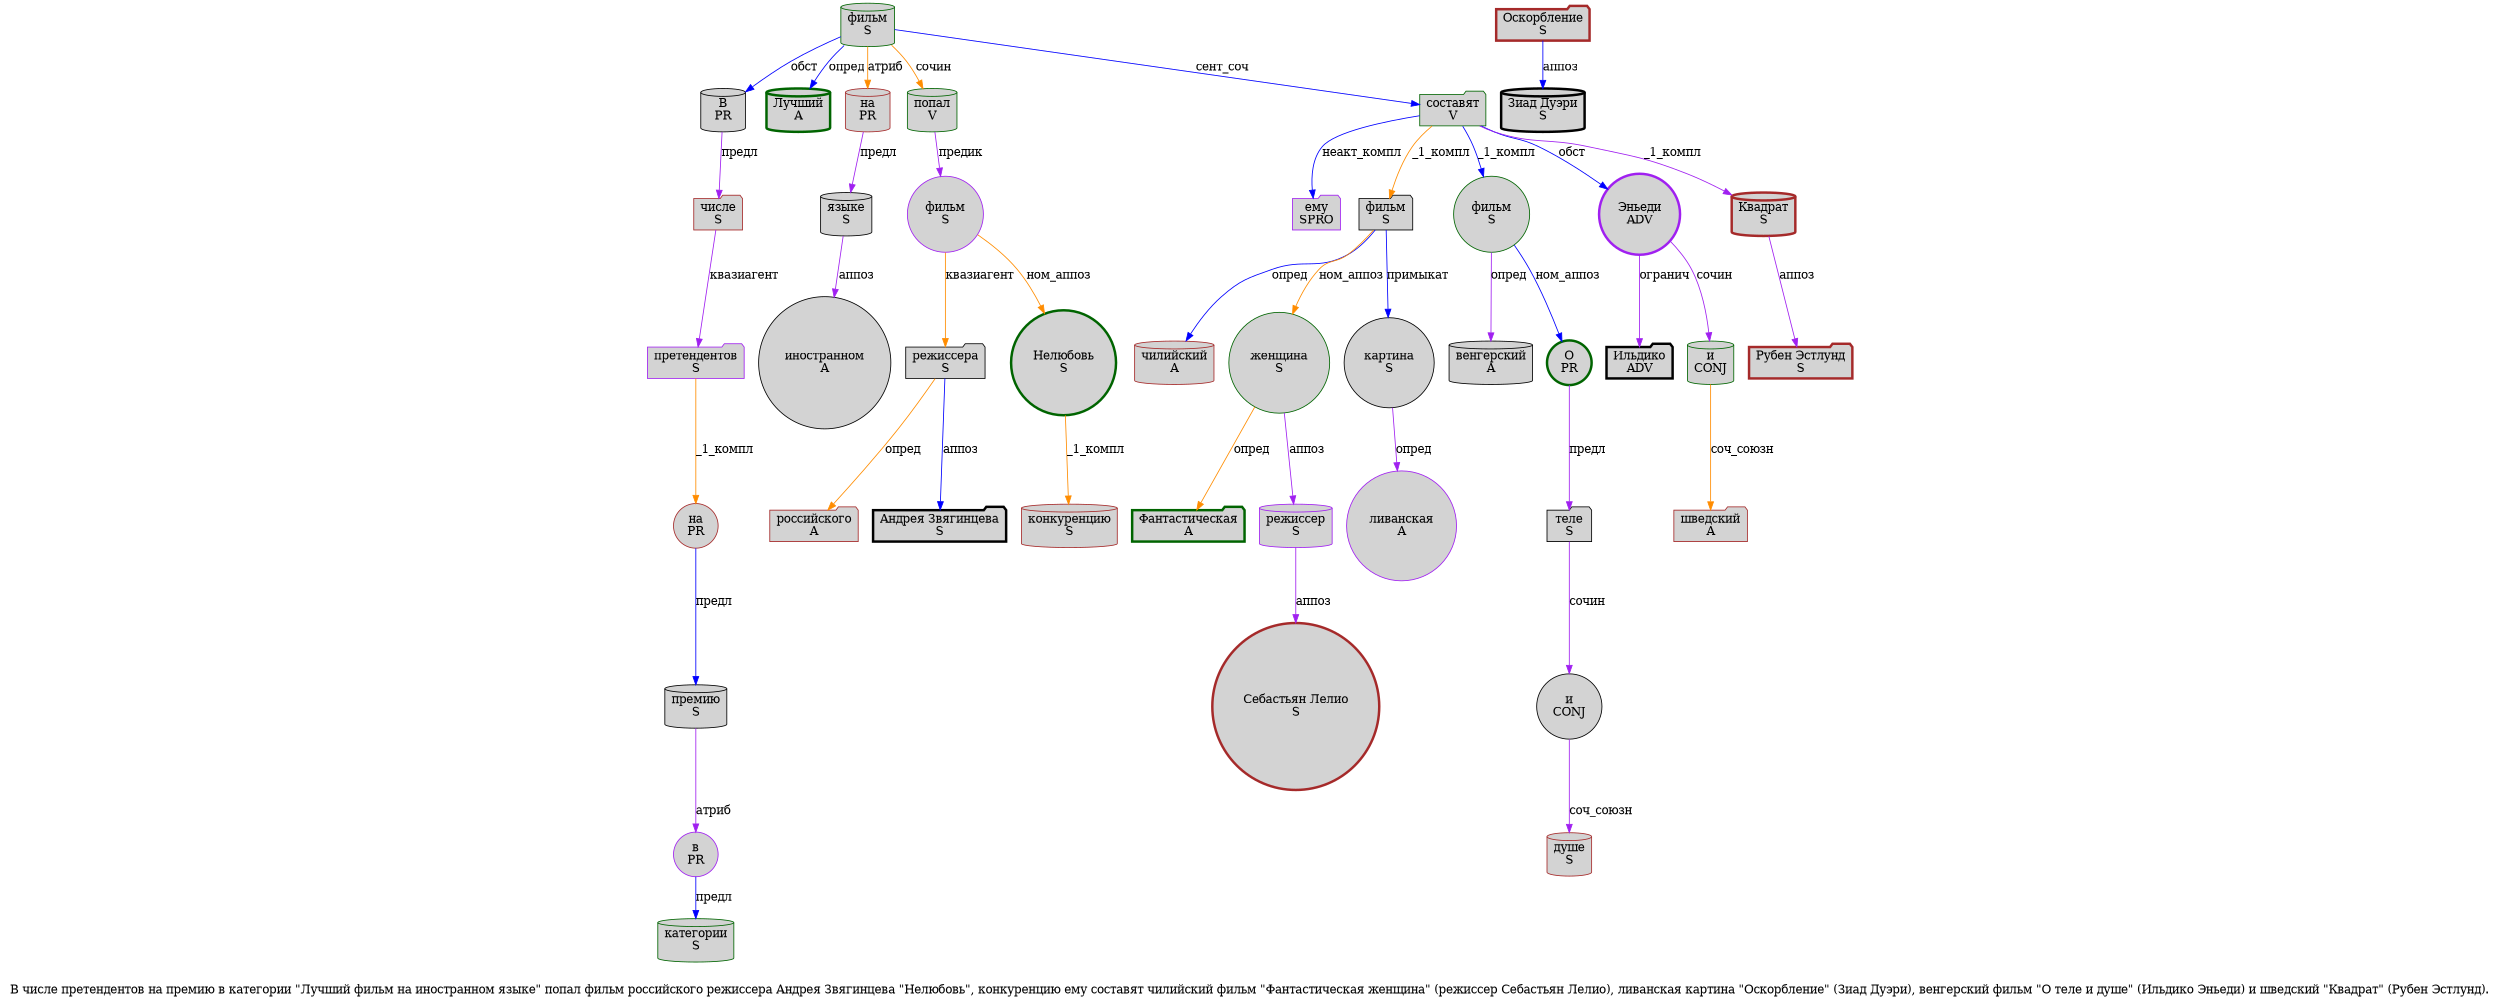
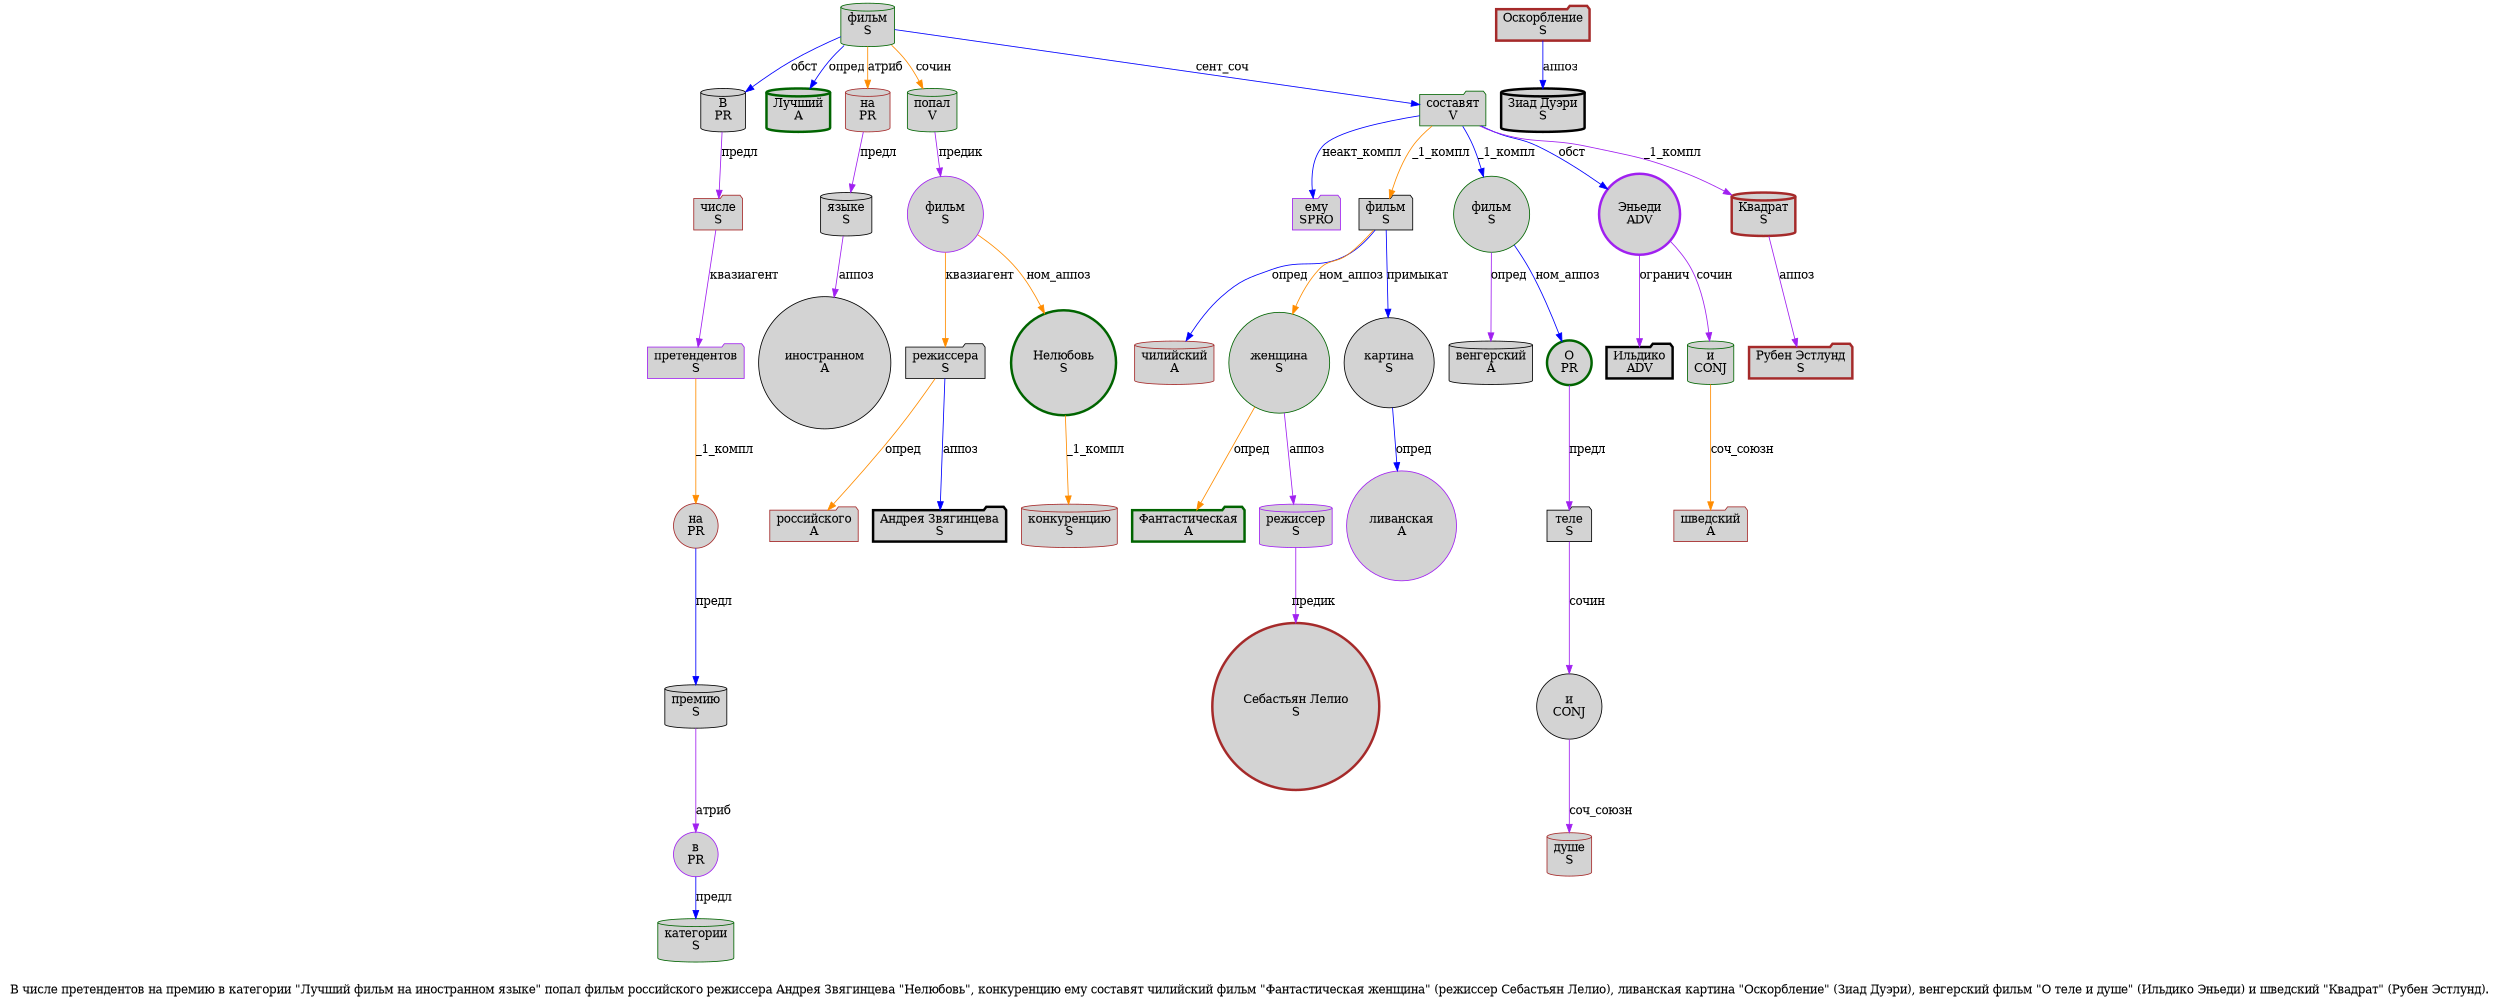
(1395, 435) -> (1395, 435)
(1314, 602) -> (1314, 602)
